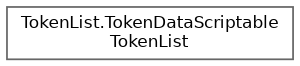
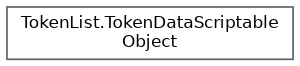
(150, 33) -> (150, 33)
